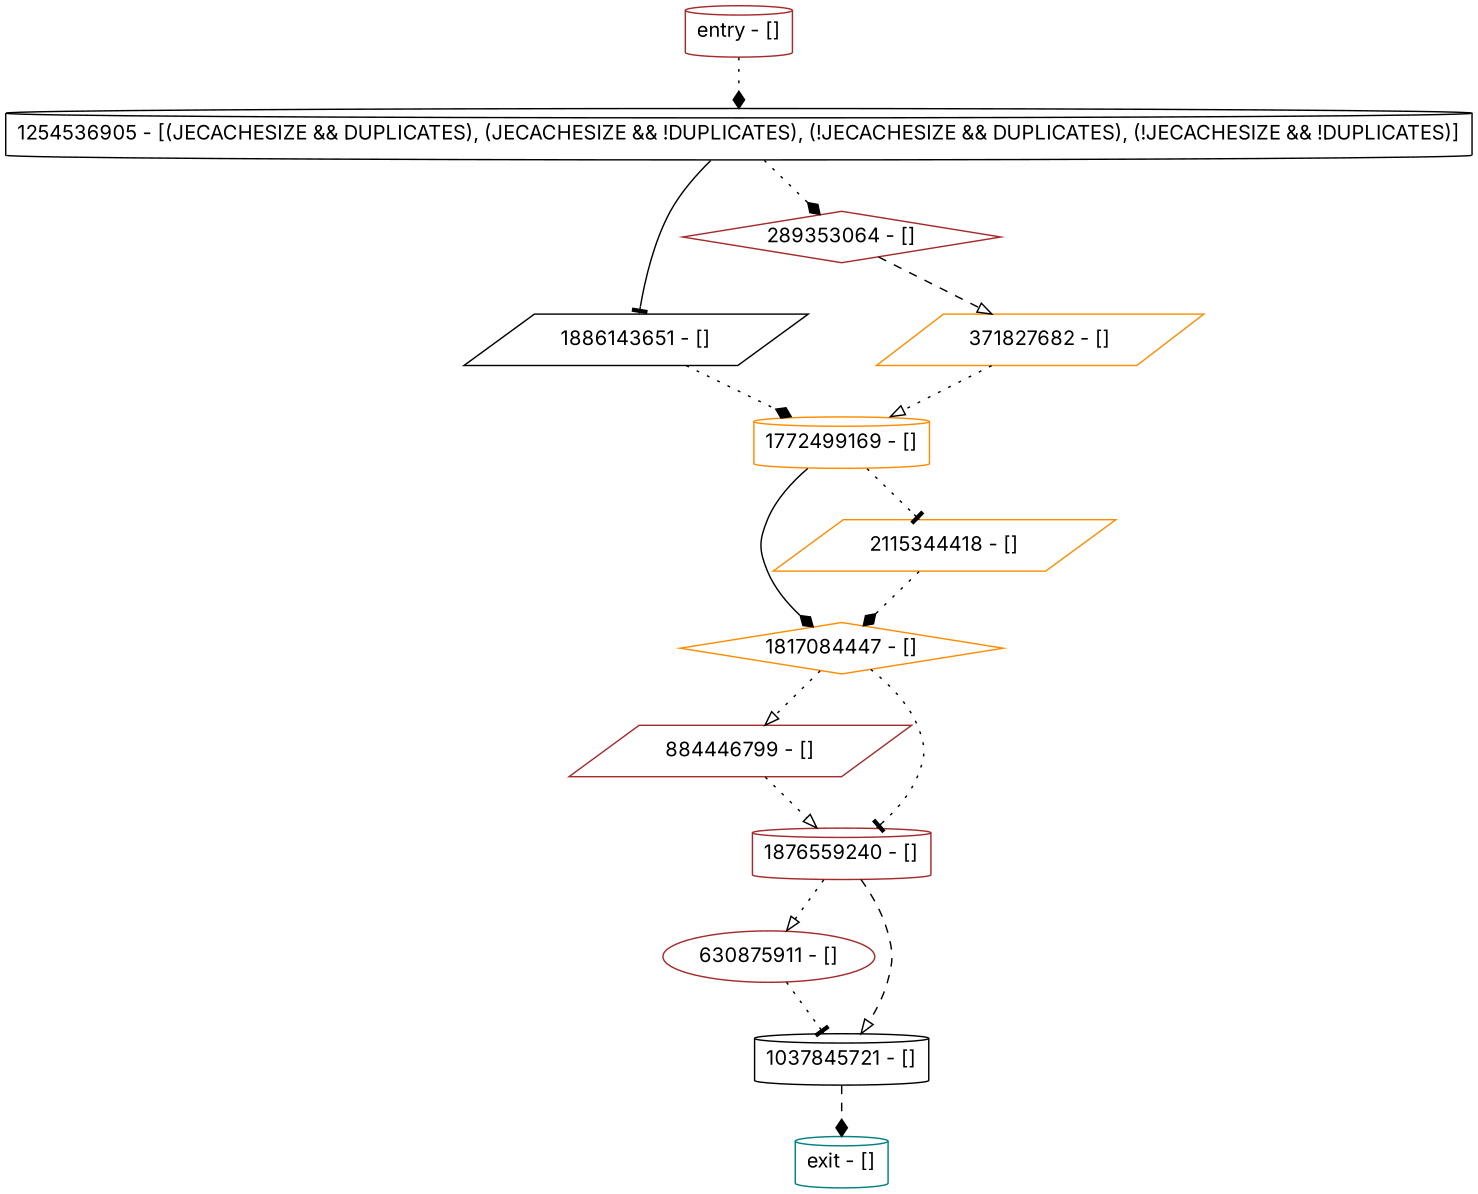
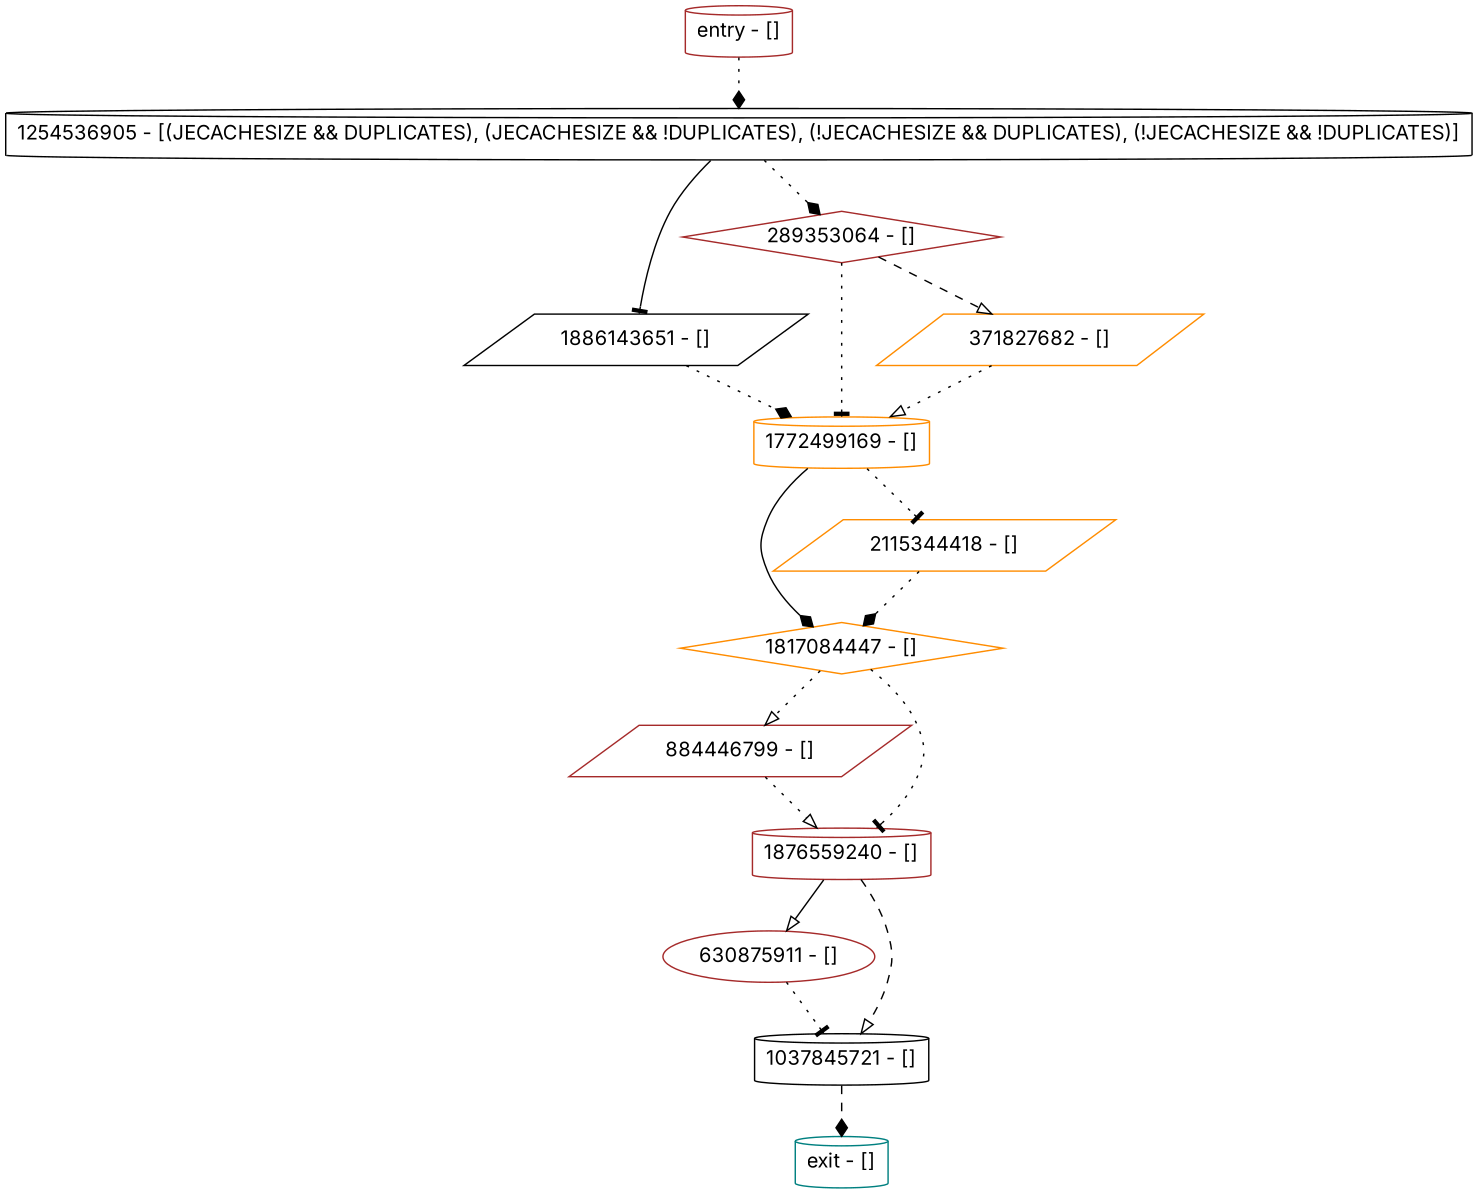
none -> (842, 336)
(809, 899) -> (809, 899)
